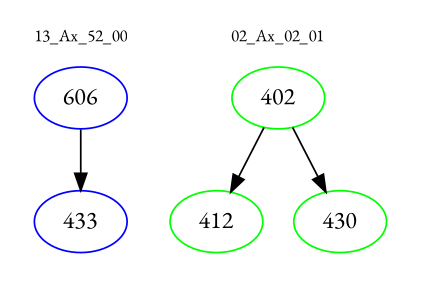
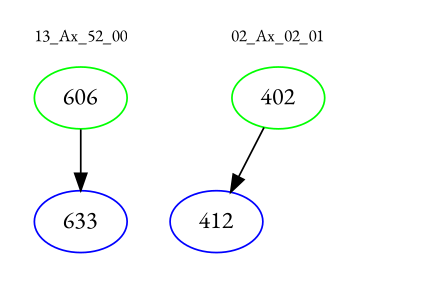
(81, 98) -> (81, 98)
(81, 222) -> (81, 222)
(216, 222) -> (216, 222)
(340, 222) -> none
